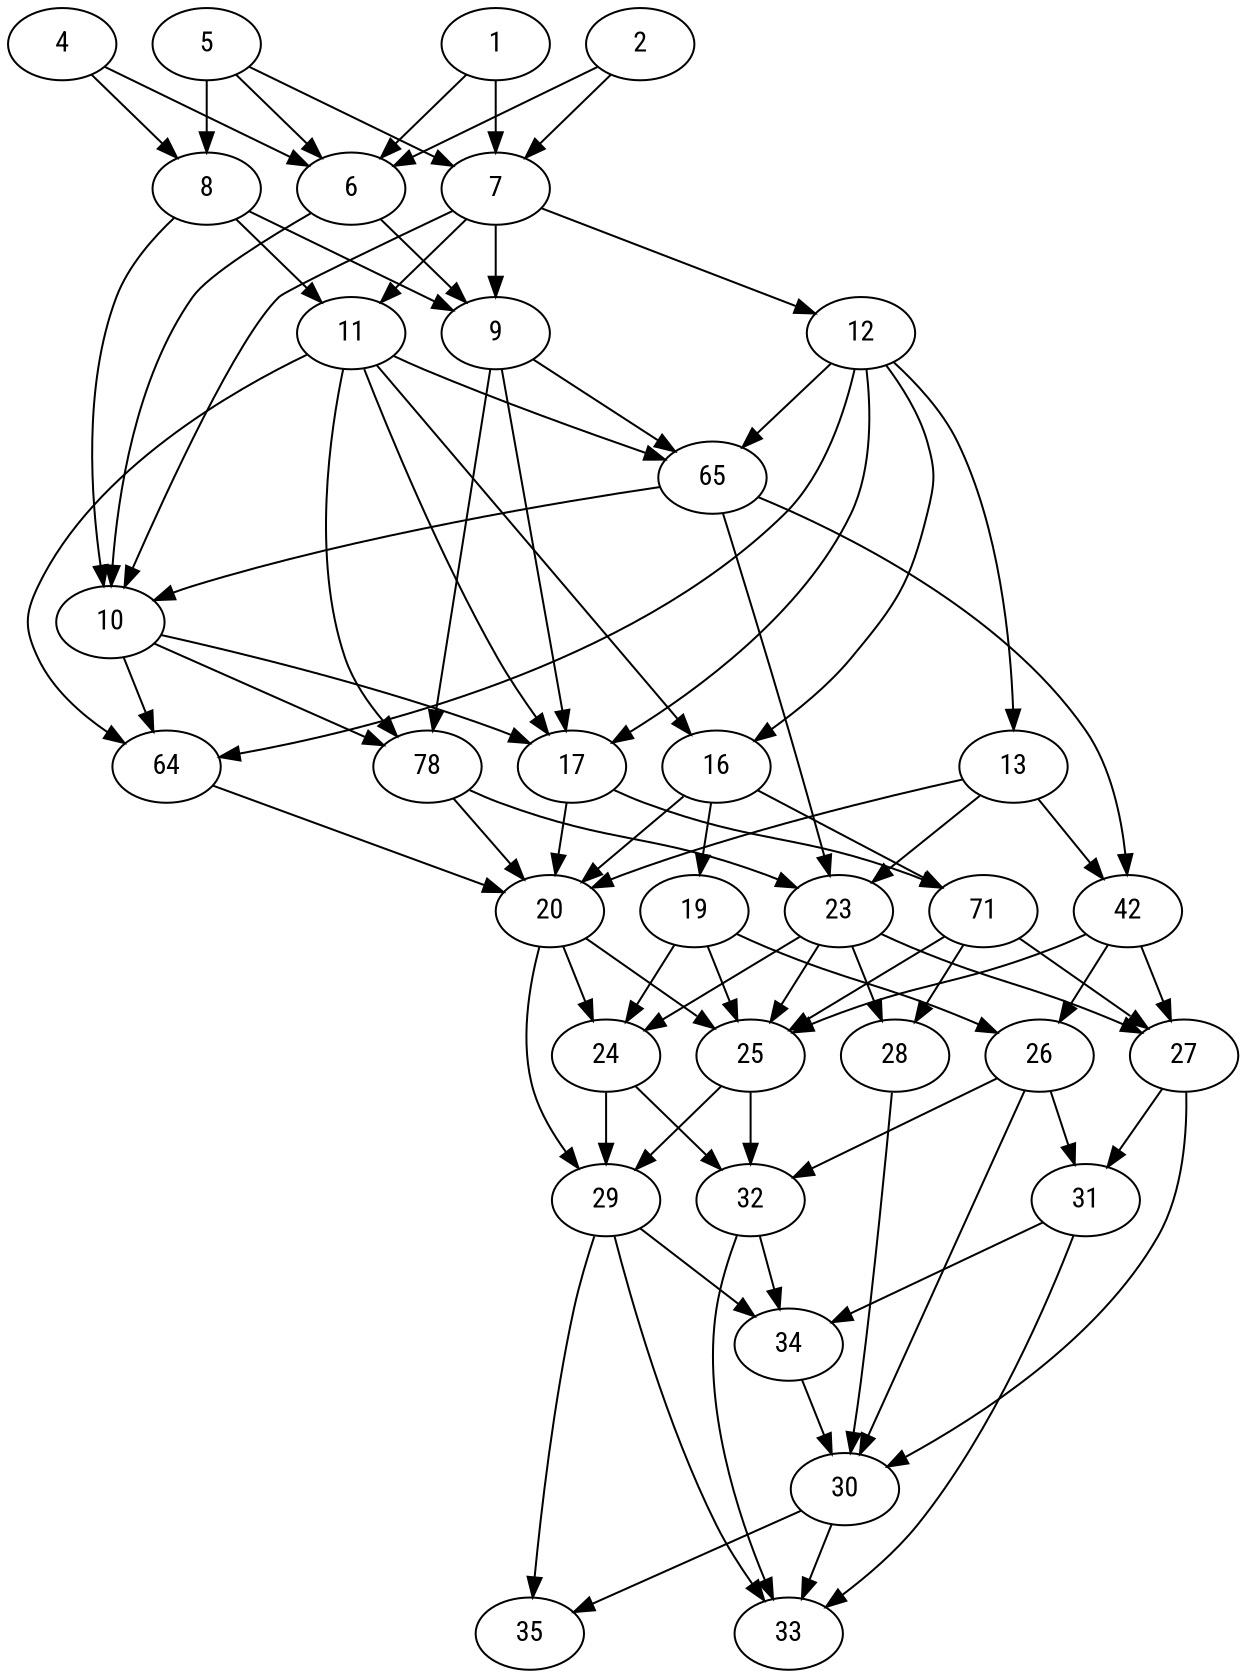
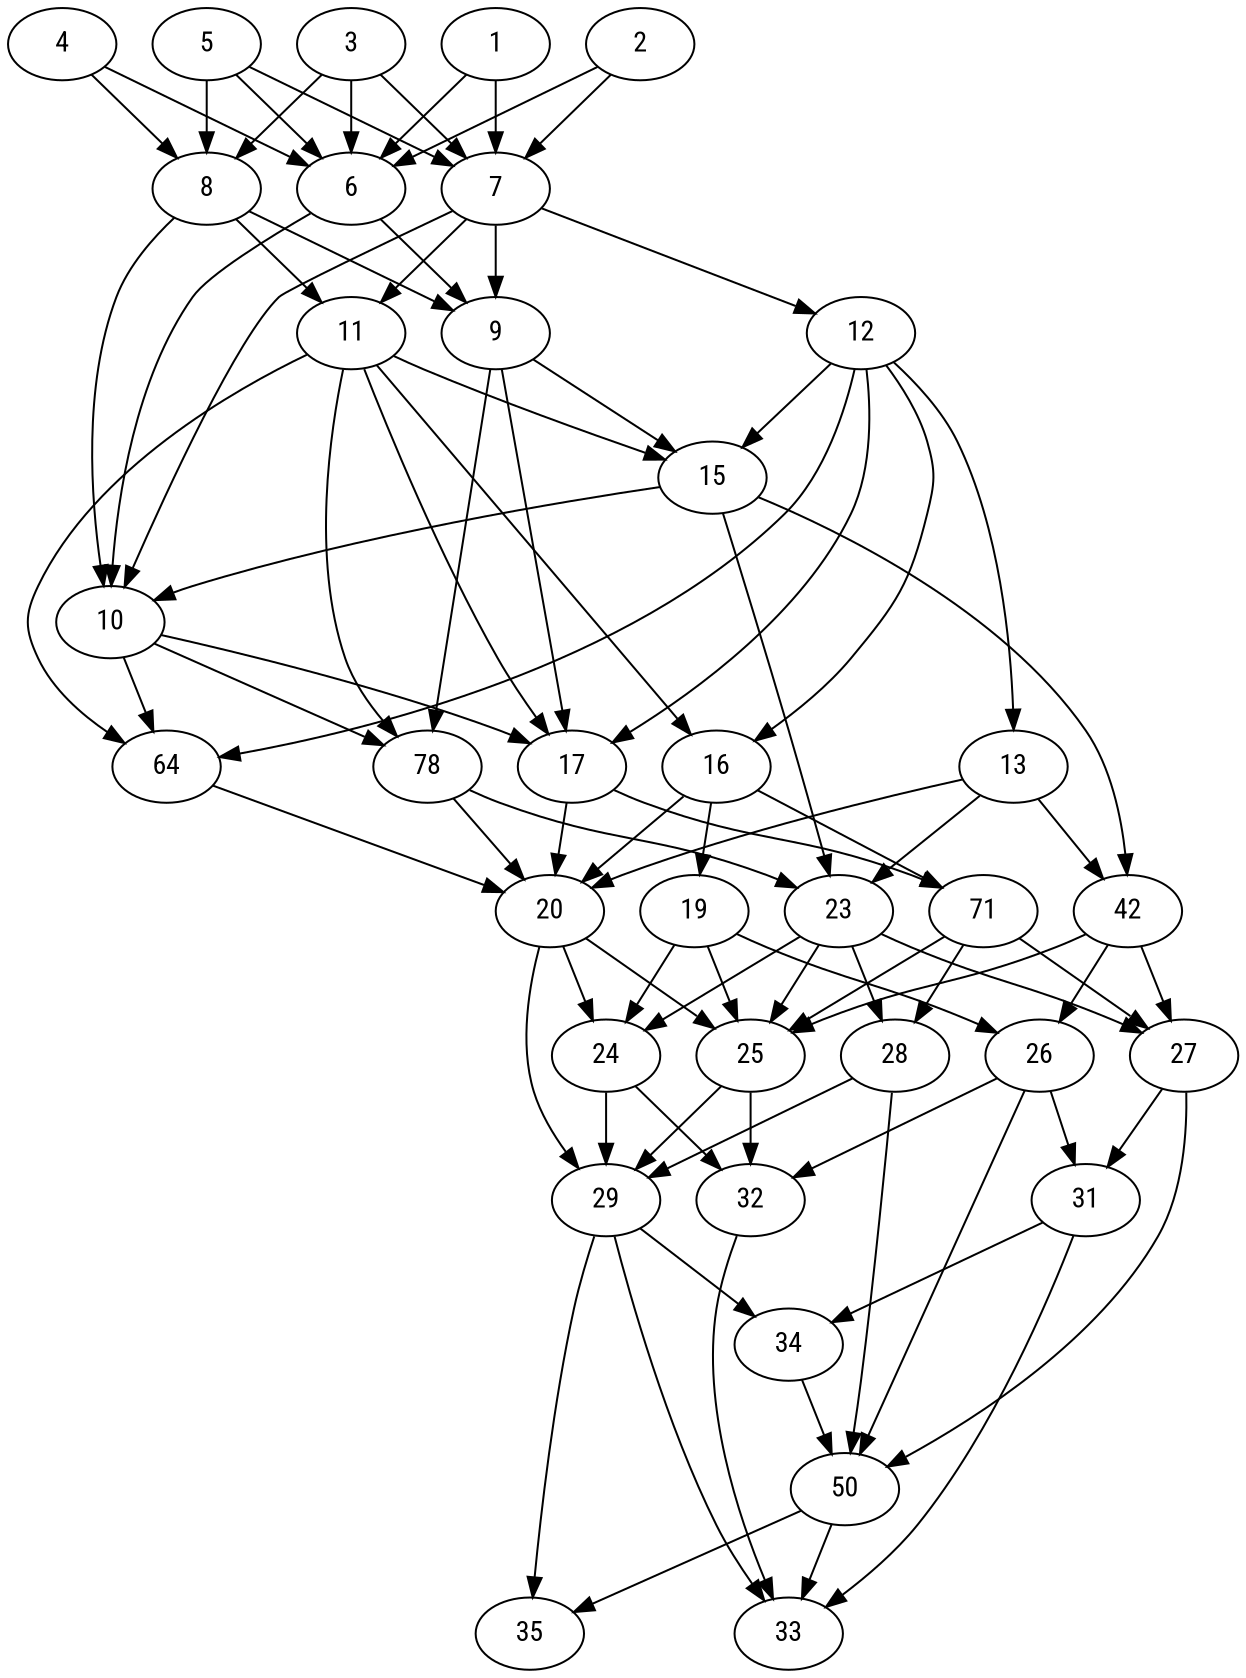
none -> (351, 44)
(712, 478) -> (712, 478)
none -> (765, 1121)
(767, 1263) -> none
(845, 1489) -> (845, 1489)
